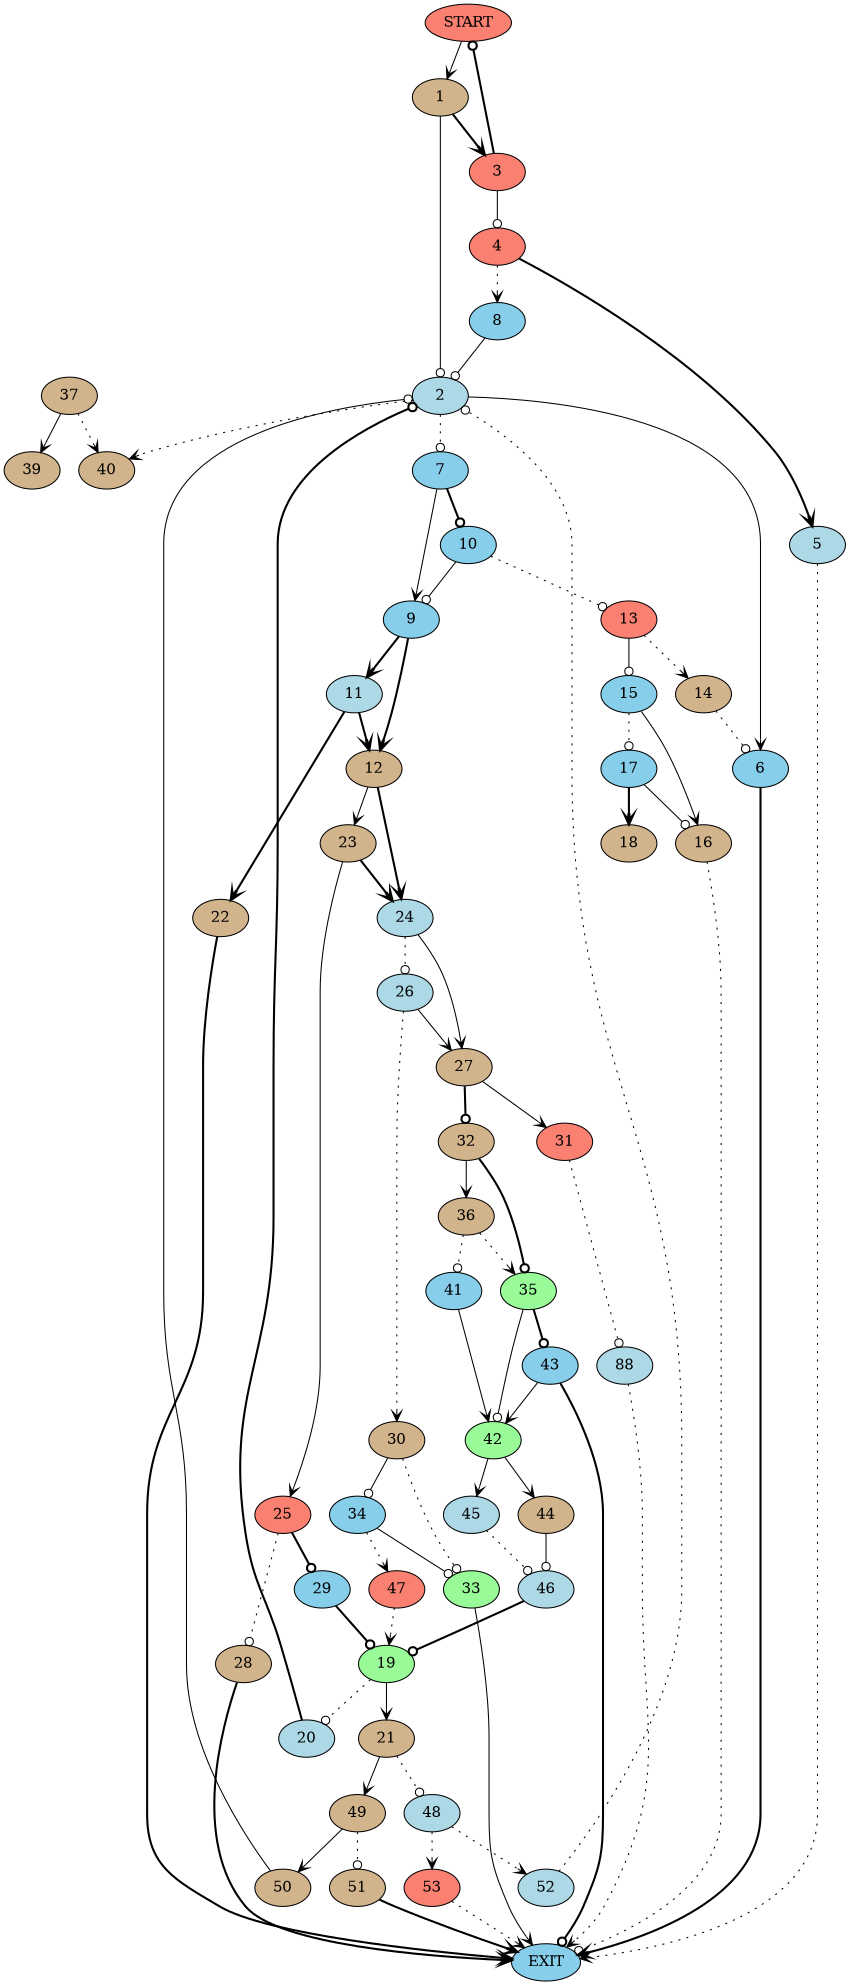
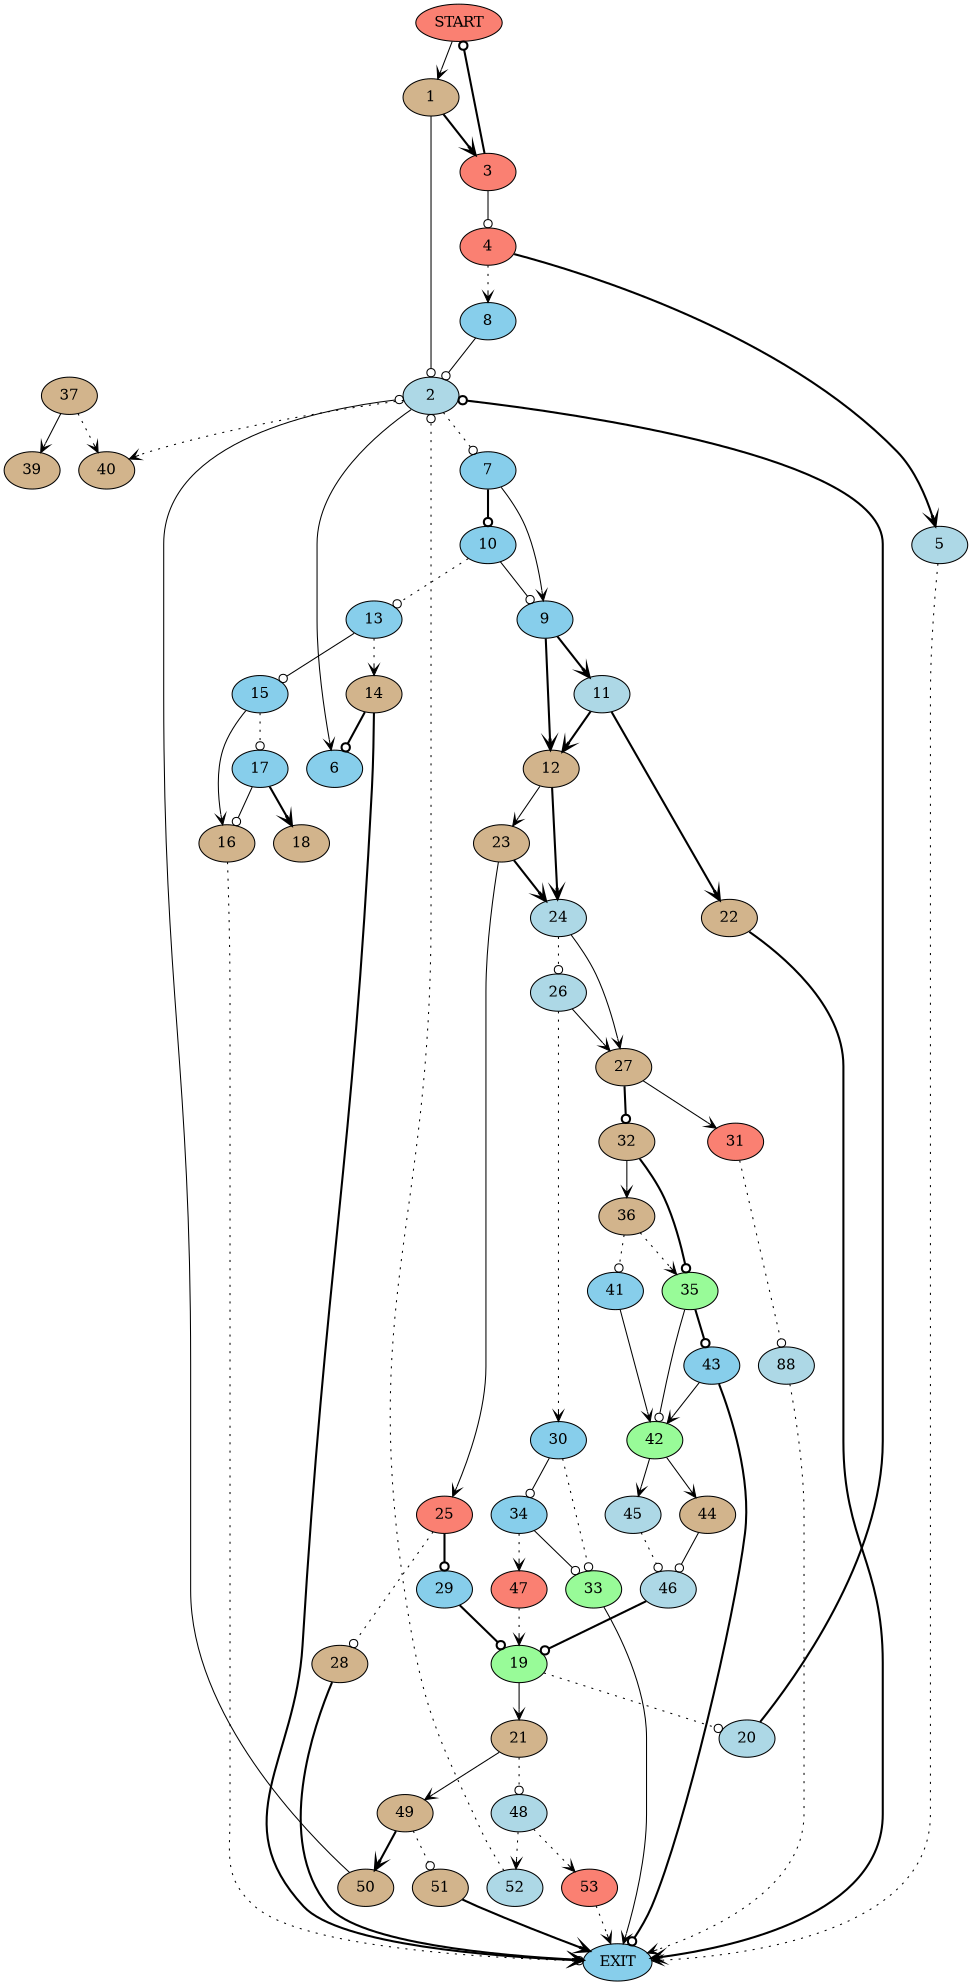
(629, 620) -> (374, 620)
(729, 728) -> (356, 728)
(761, 1419) -> (316, 1455)
(397, 1440) -> (558, 1440)
(324, 1847) -> (388, 1846)
